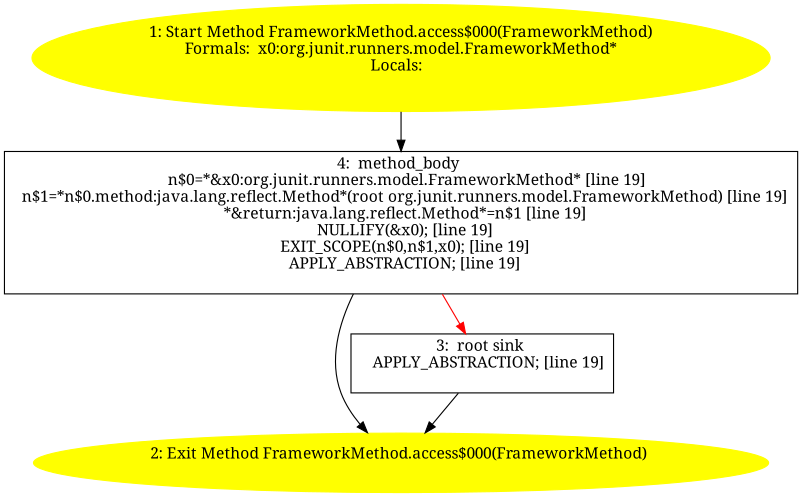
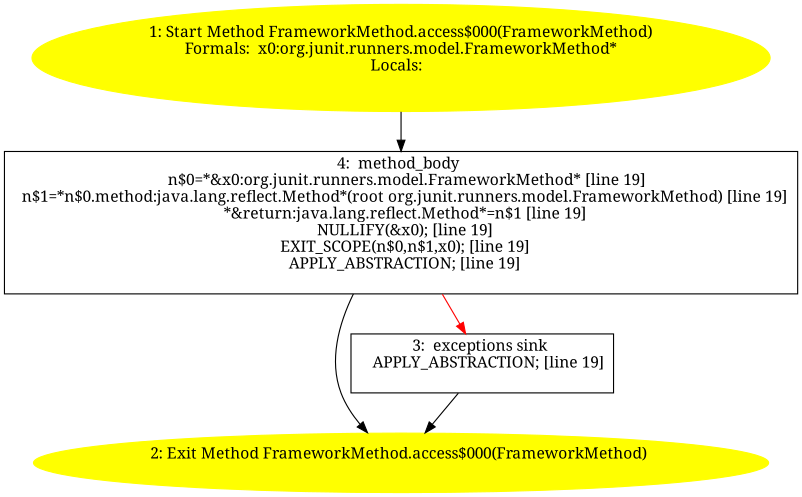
(482, 363) -> (482, 363)
